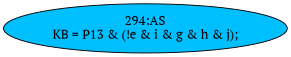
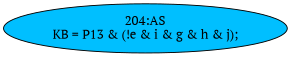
(145, 28) -> (145, 28)
